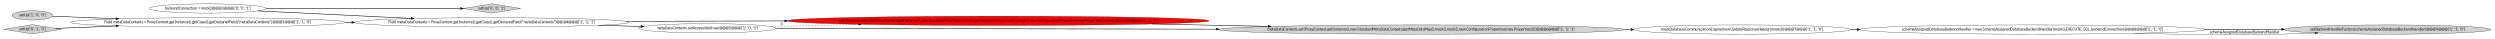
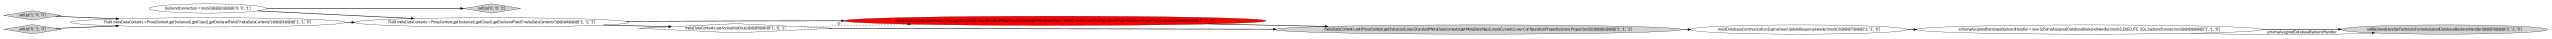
(32, 15) -> (32, 15)
(707, 28) -> (736, 28)
